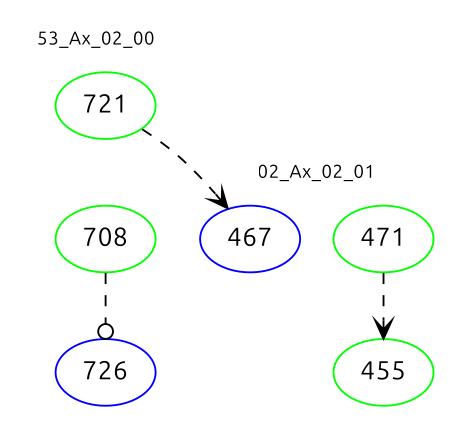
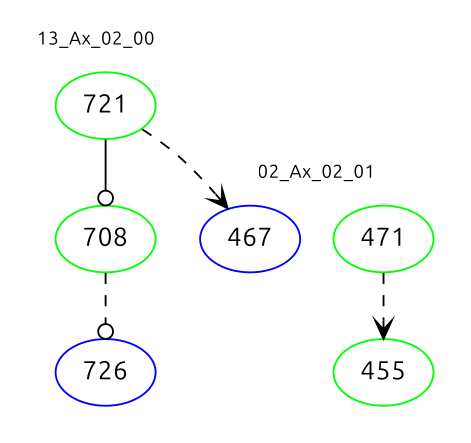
(96, 40) -> (96, 40)
none -> (106, 165)
